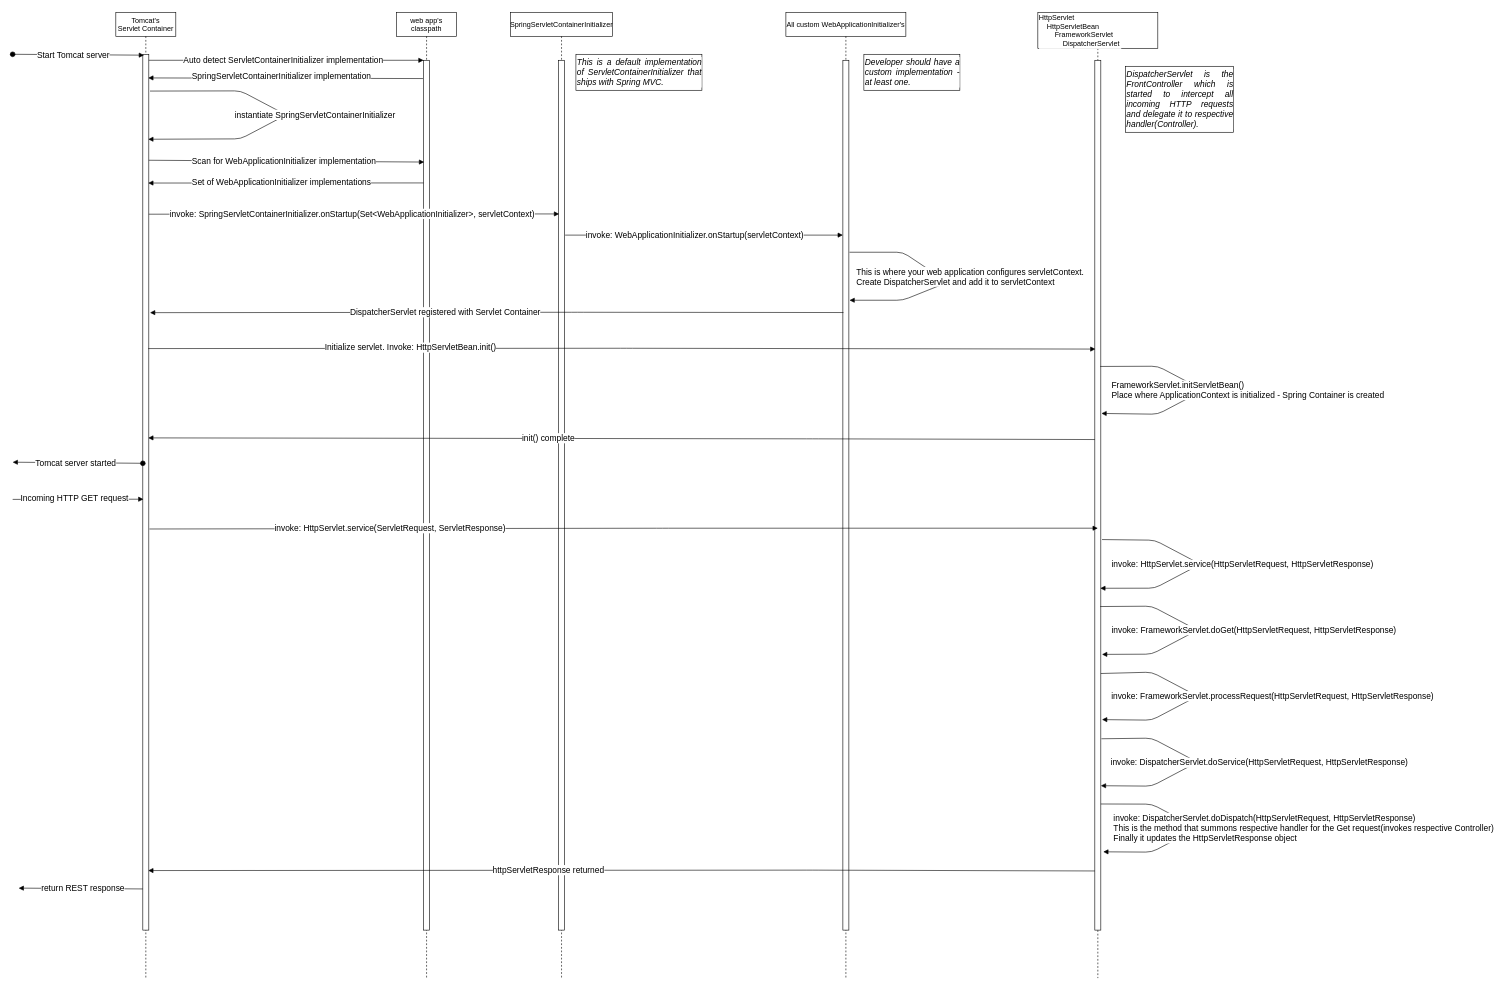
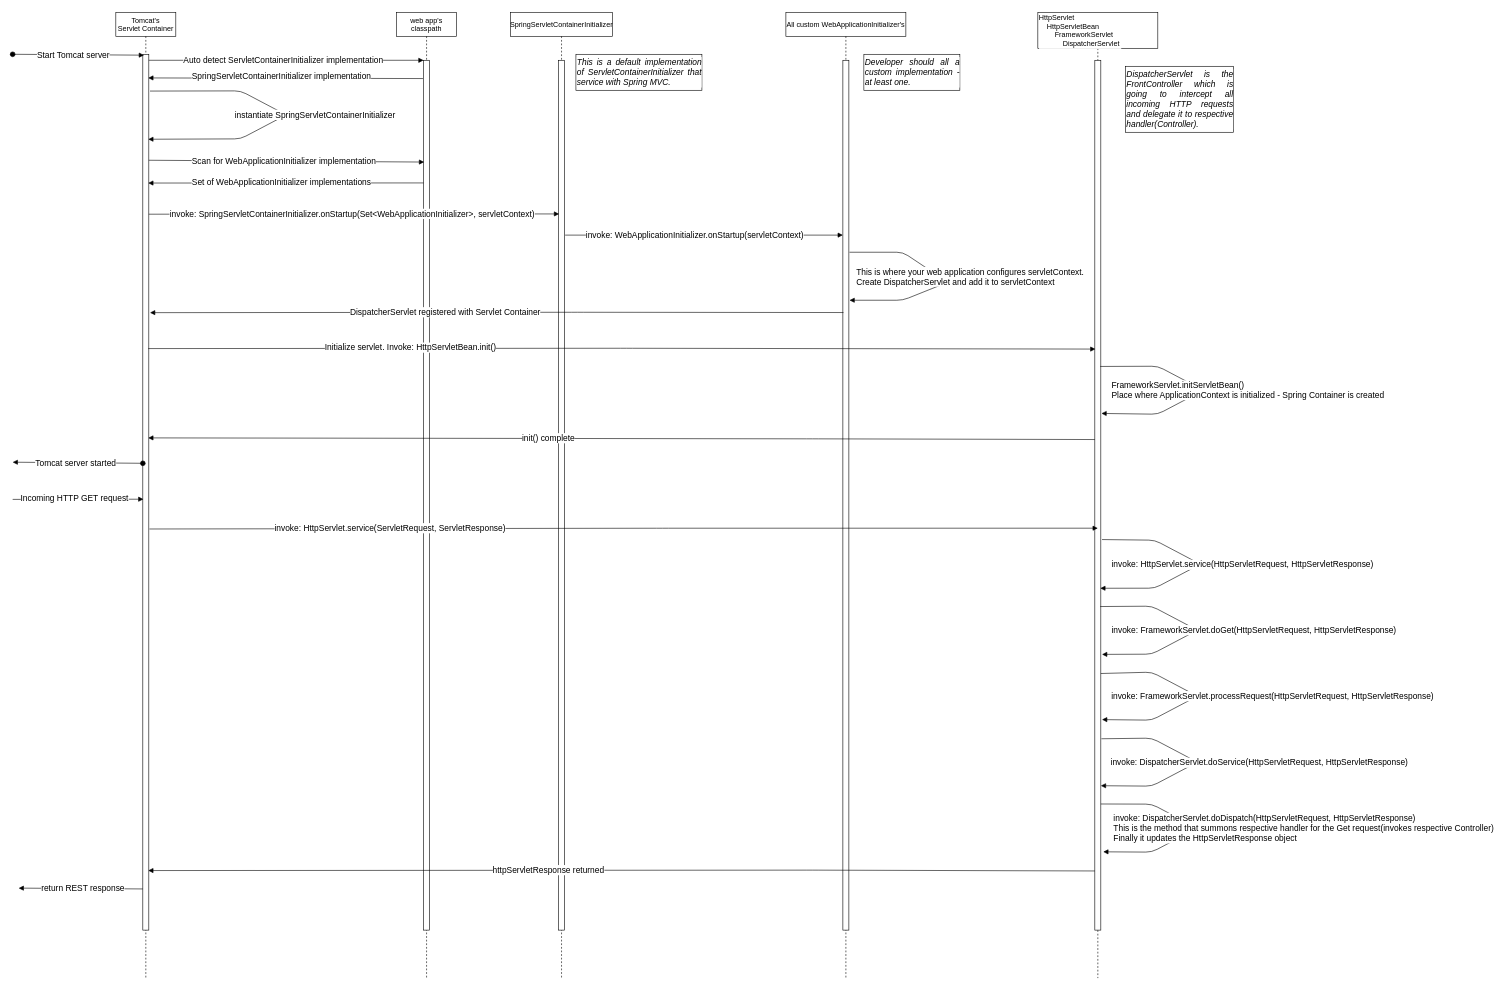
(639, 72) -> (639, 72)
(912, 72) -> (912, 72)
(1180, 99) -> (1180, 99)
